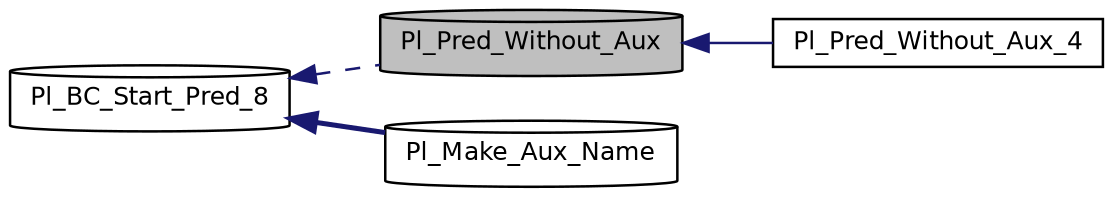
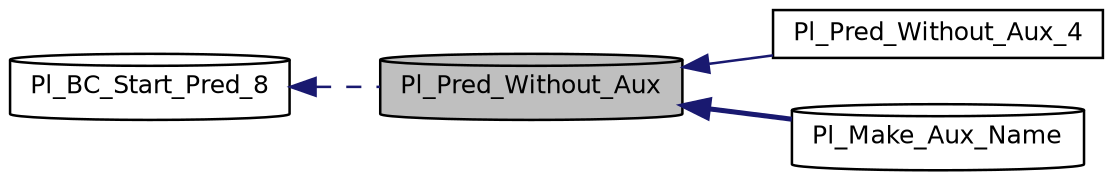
(350, 127) -> (750, 114)
